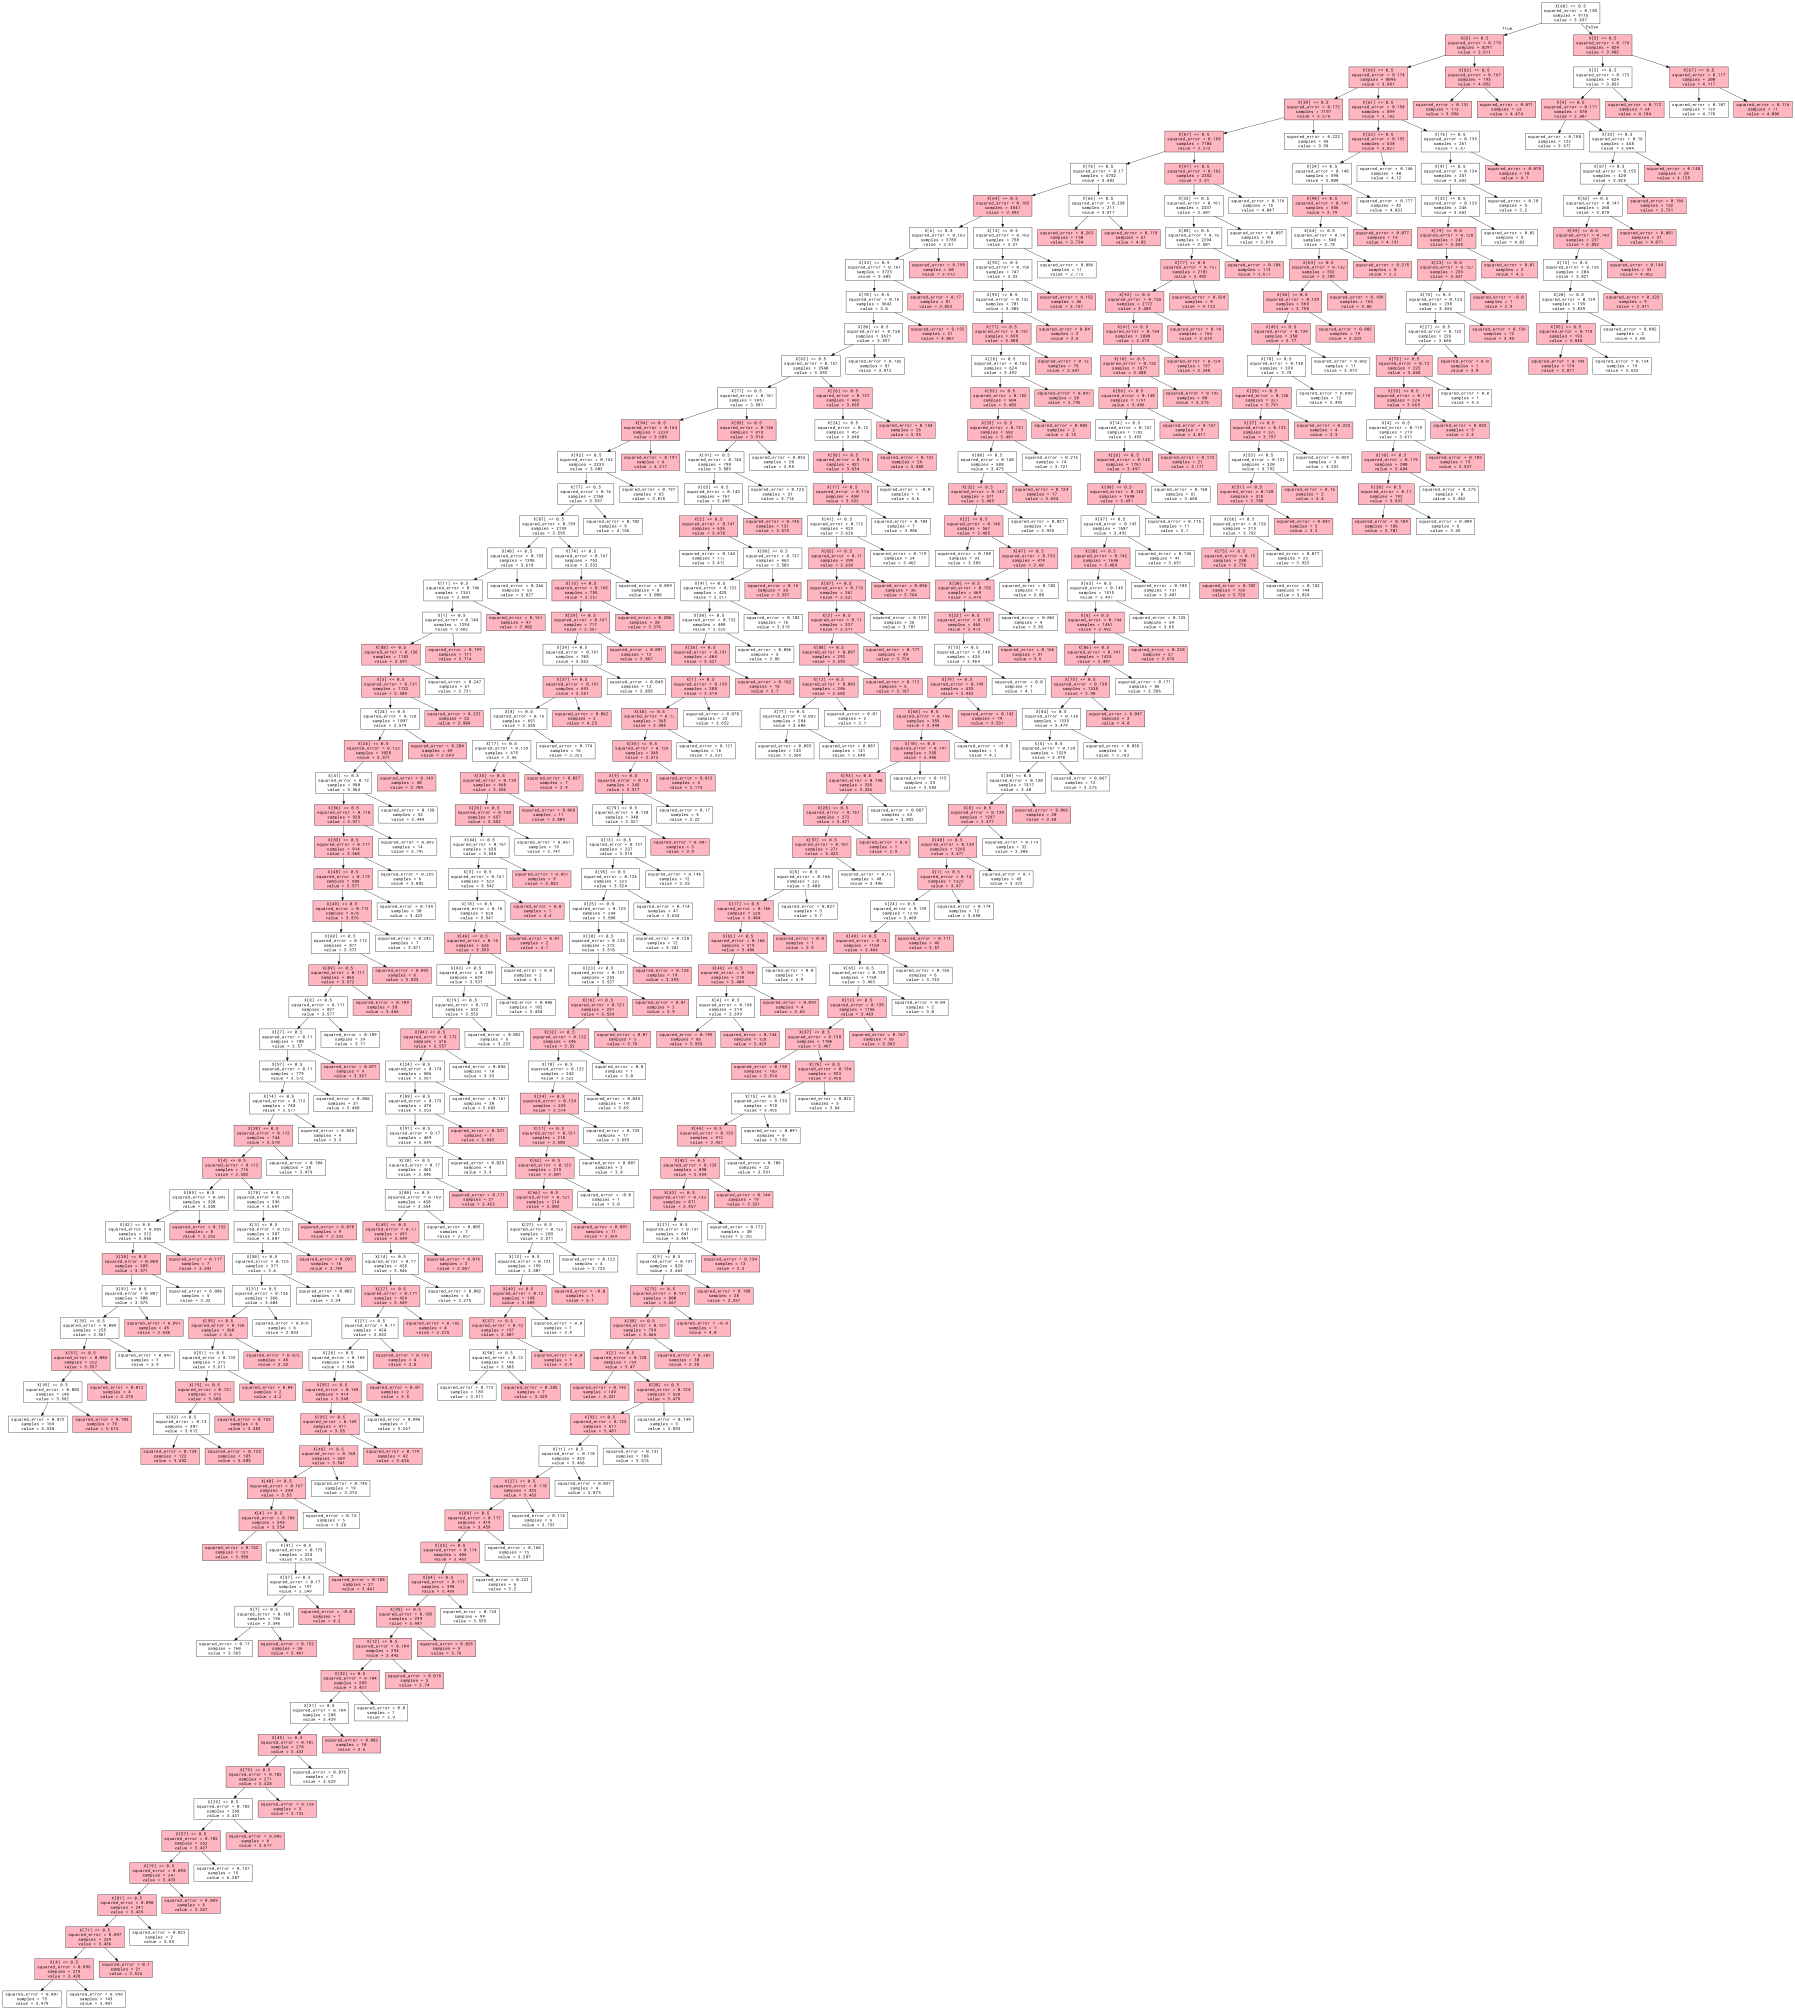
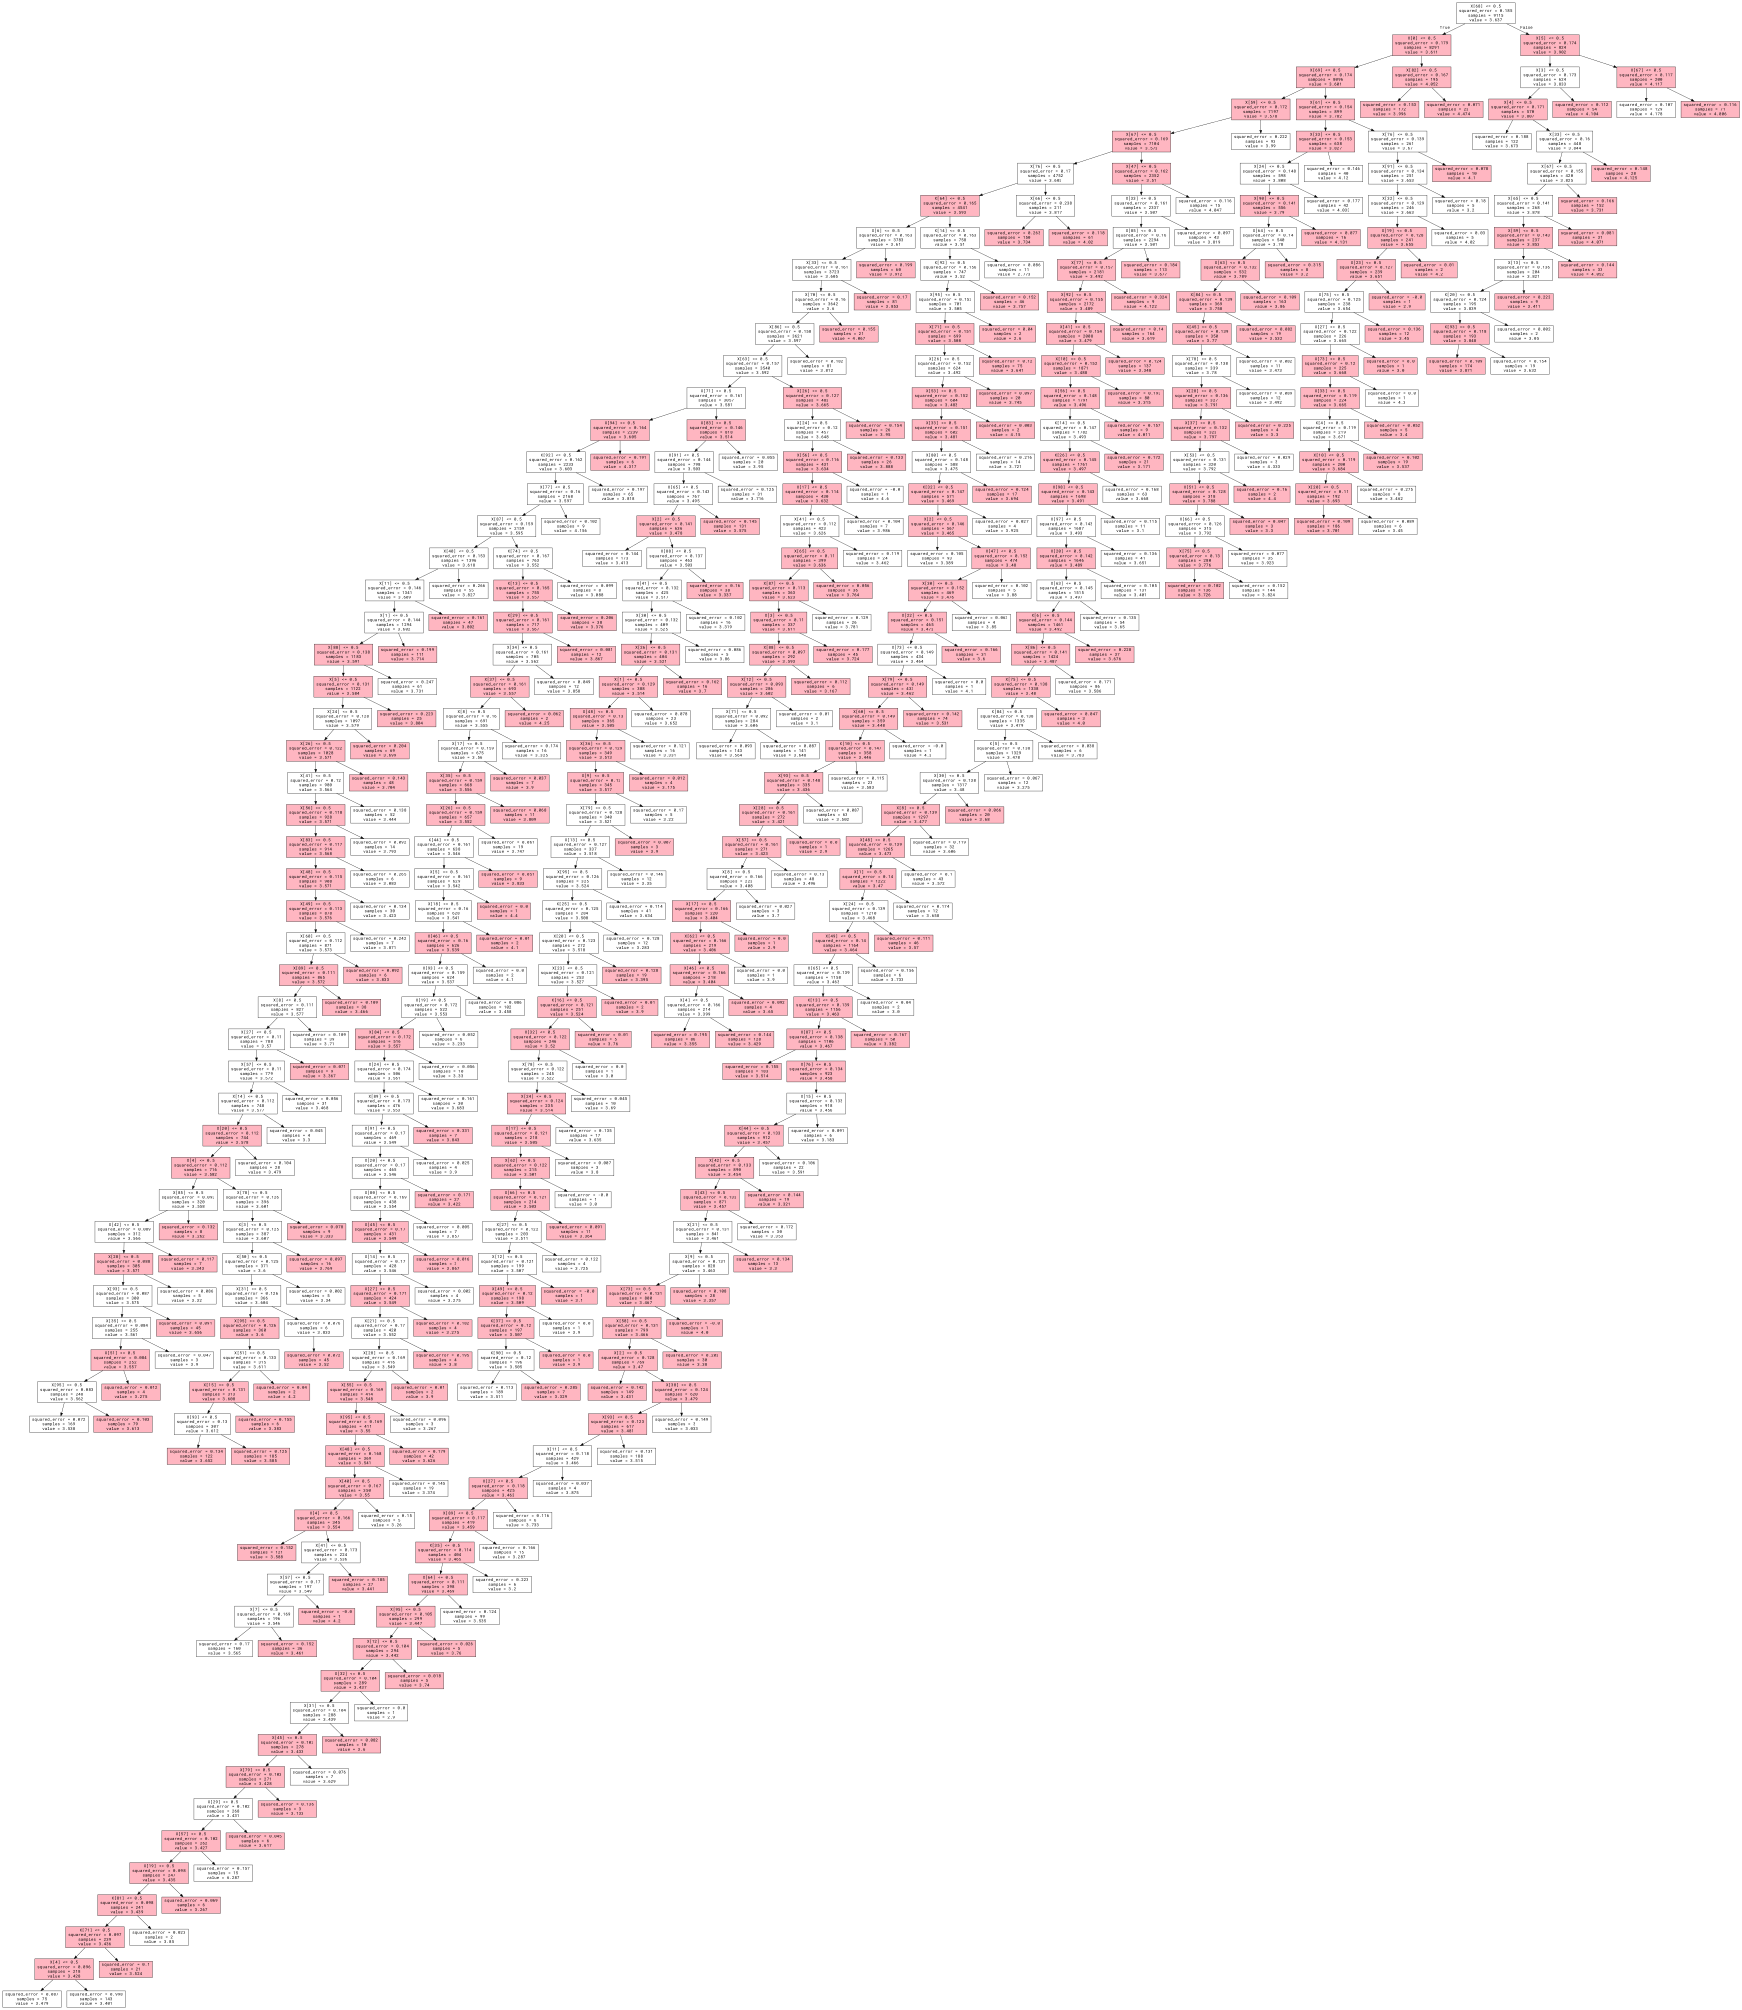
(825, 1104) -> none
(246, 1344) -> (314, 1342)
